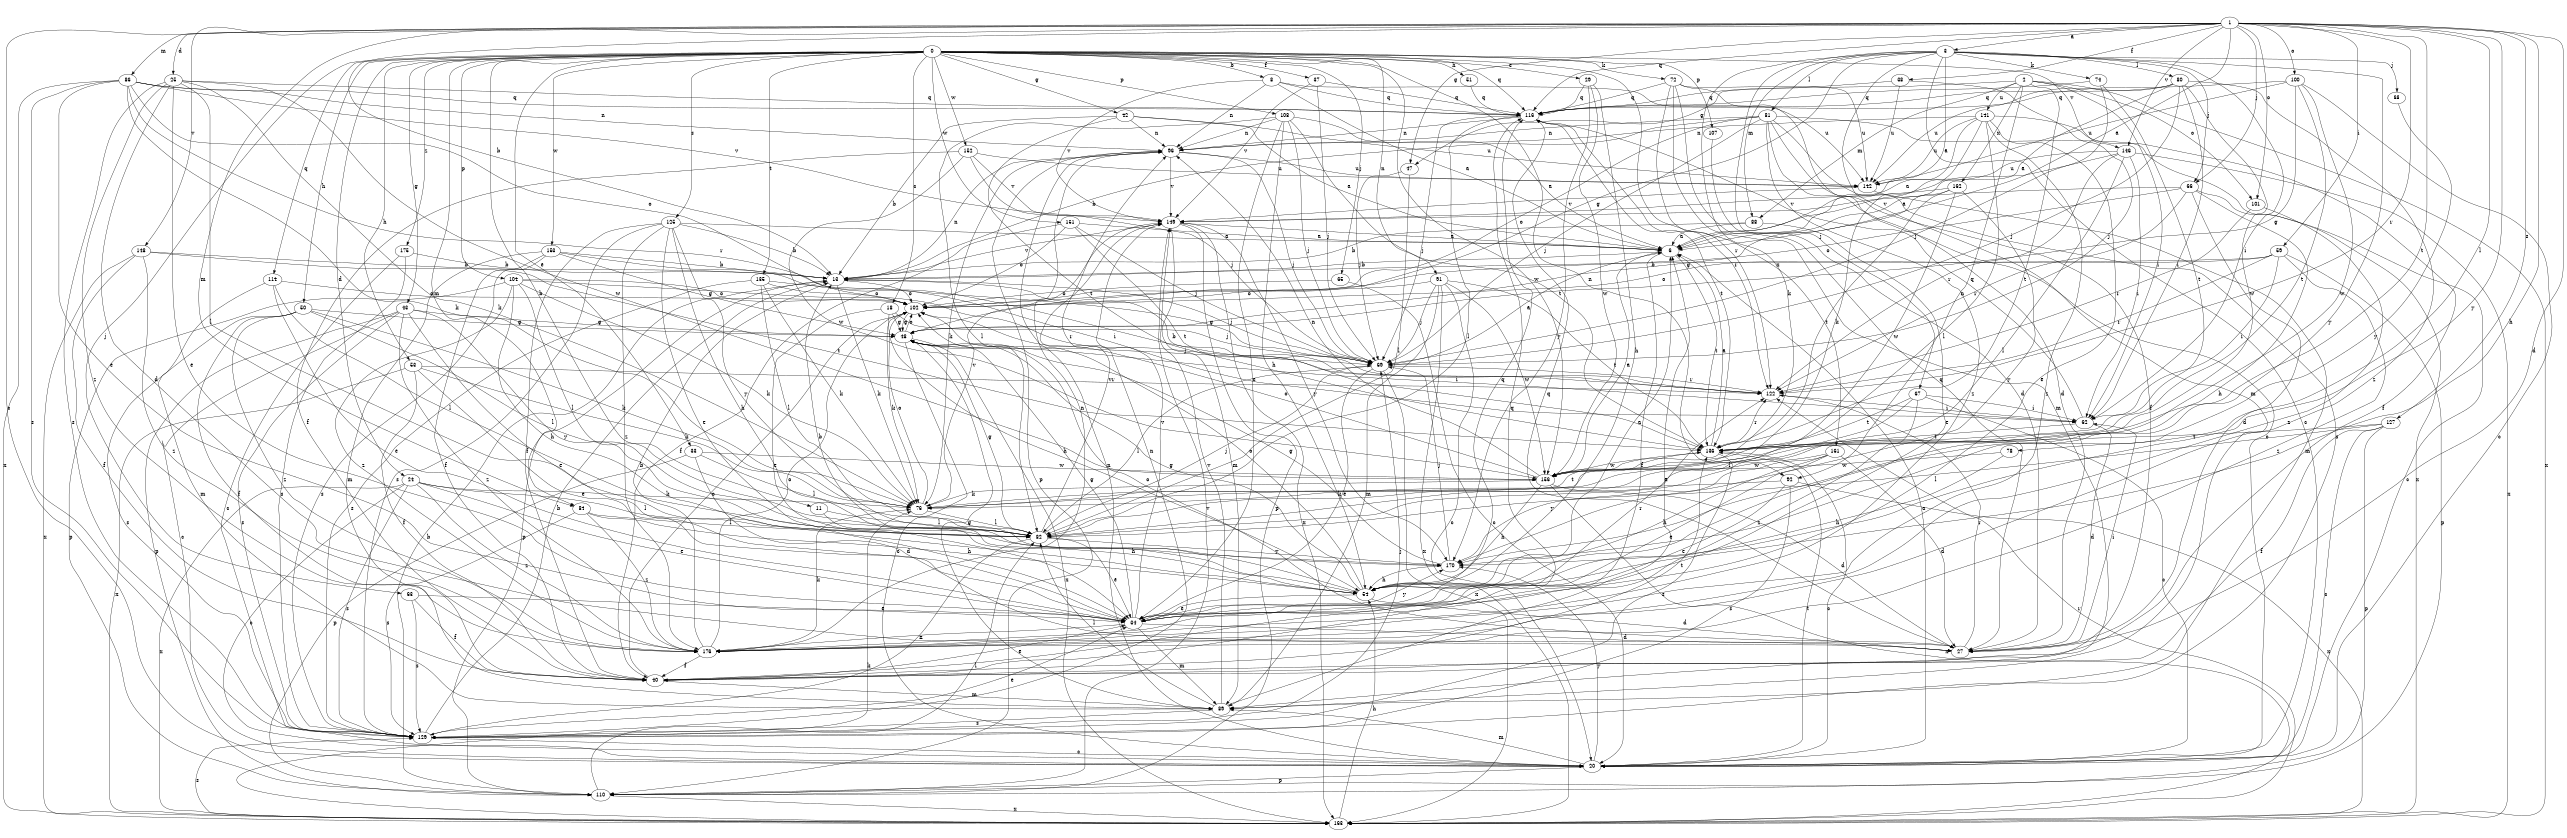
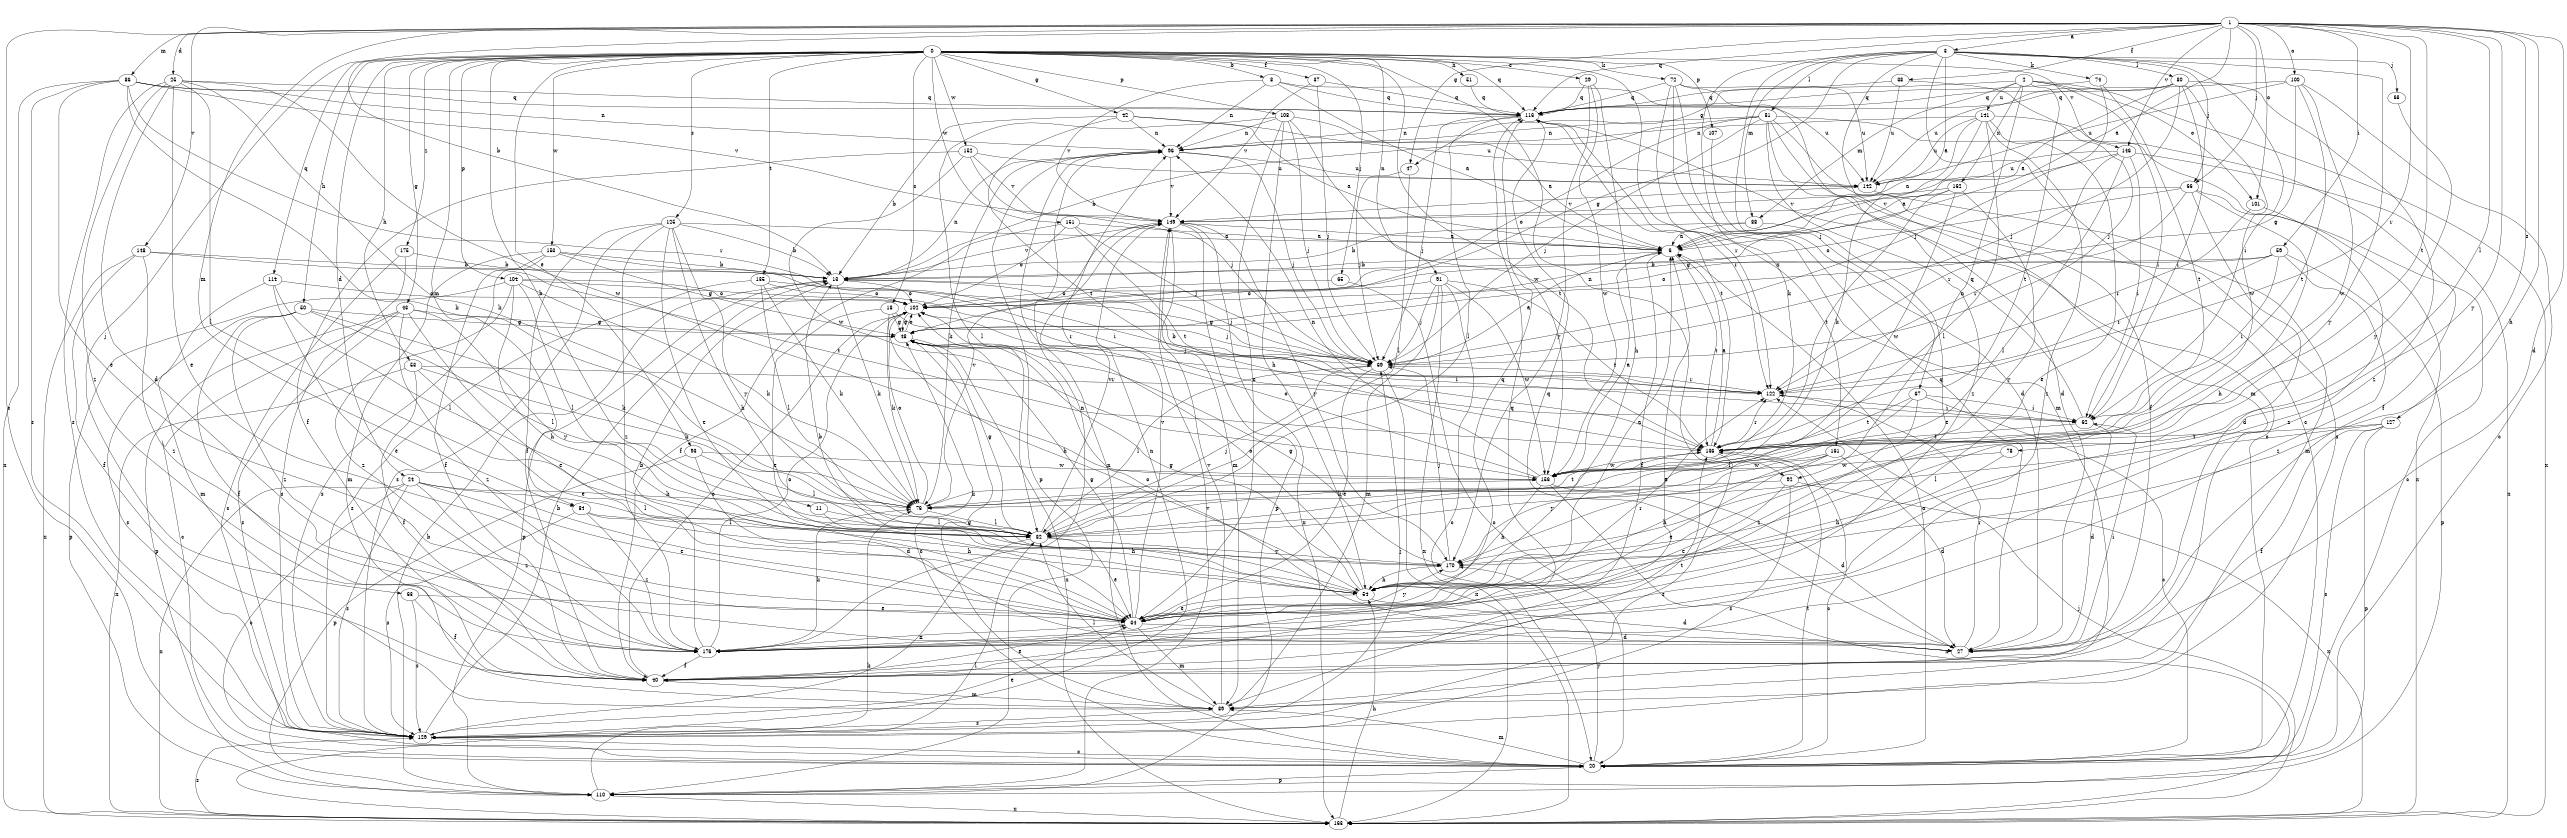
(512, 184) -> none
(694, 452) -> (694, 452)
(2079, 609) -> (2079, 609)
(1037, 729) -> (1071, 692)
